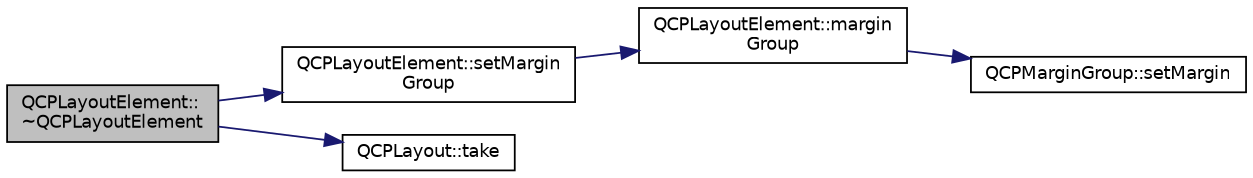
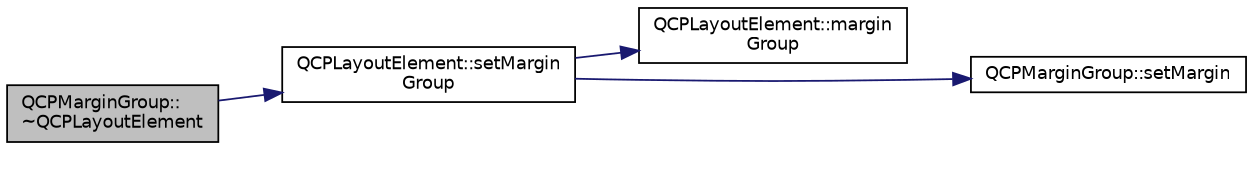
(930, 54) -> (764, 81)
(113, 114) -> (113, 114)
(429, 153) -> none
